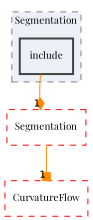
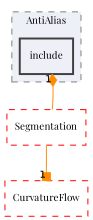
(46, 21) -> (46, 21)
(40, 88) -> (53, 98)
